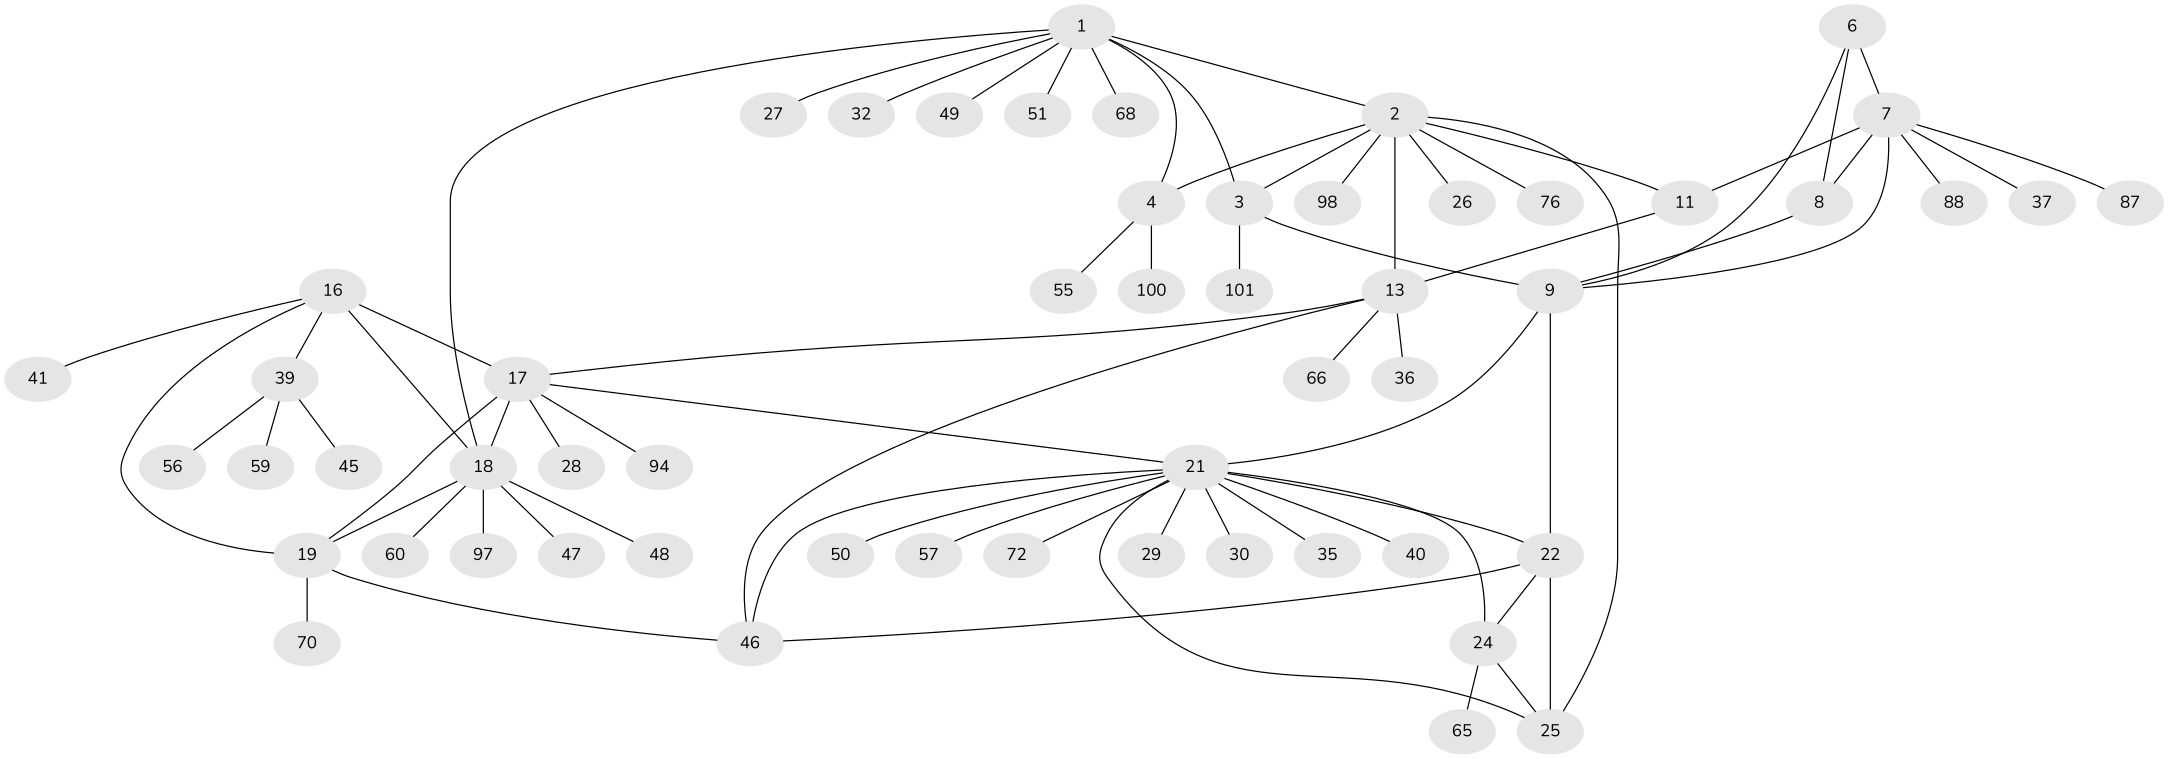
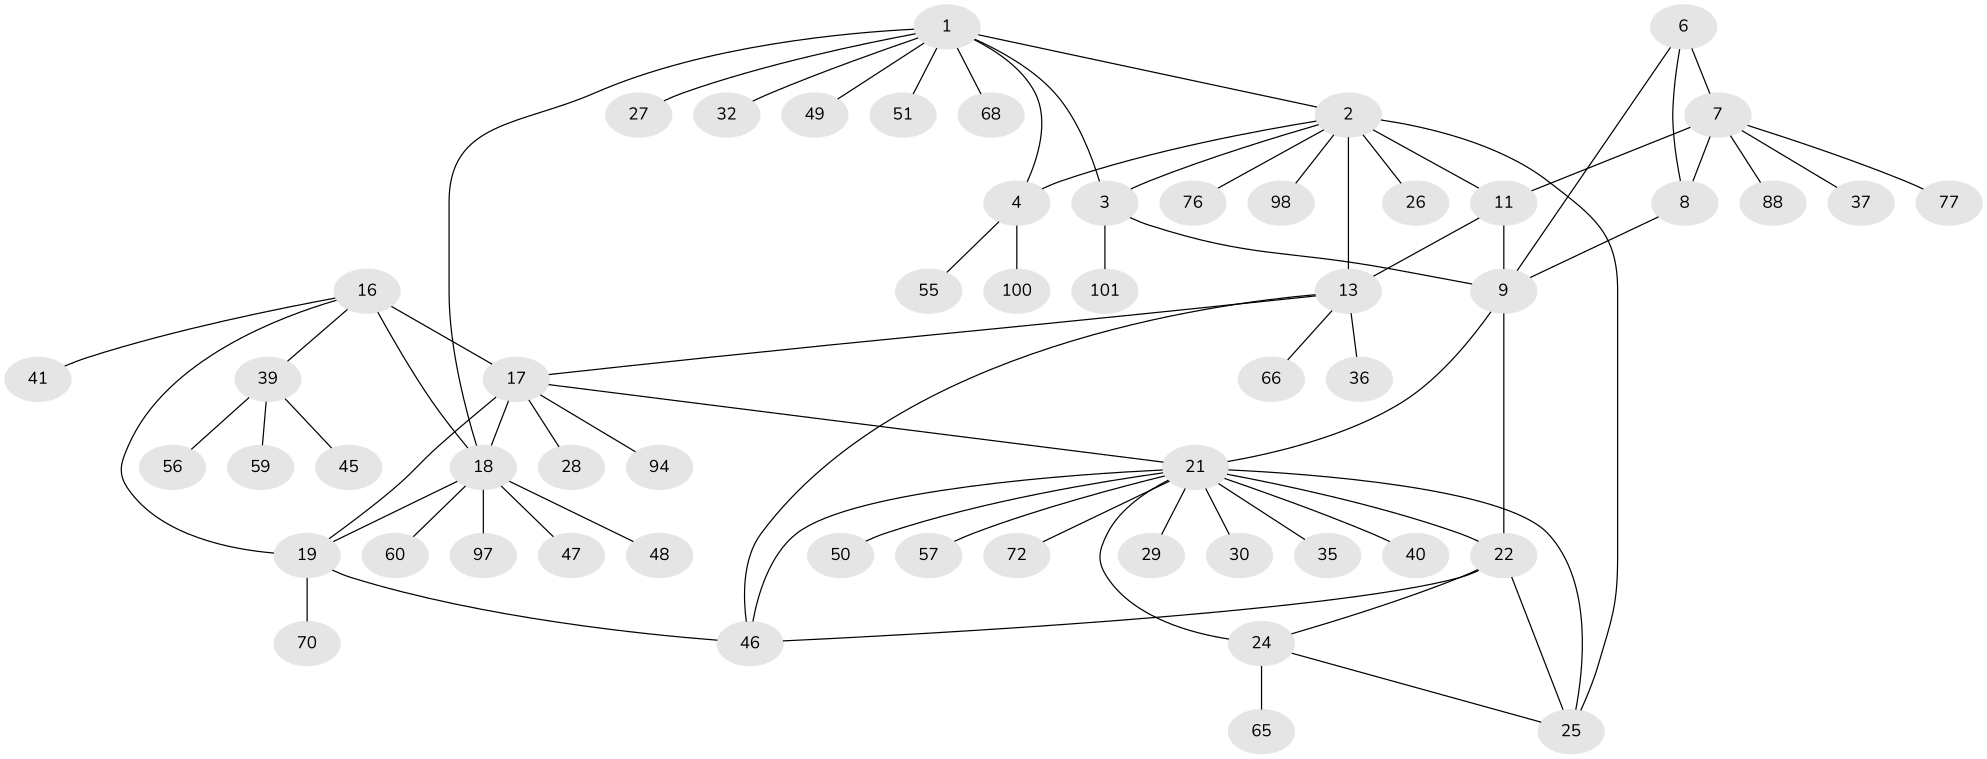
(2130, 203) -> (1949, 203)
(1773, 261) -> (1504, 247)
